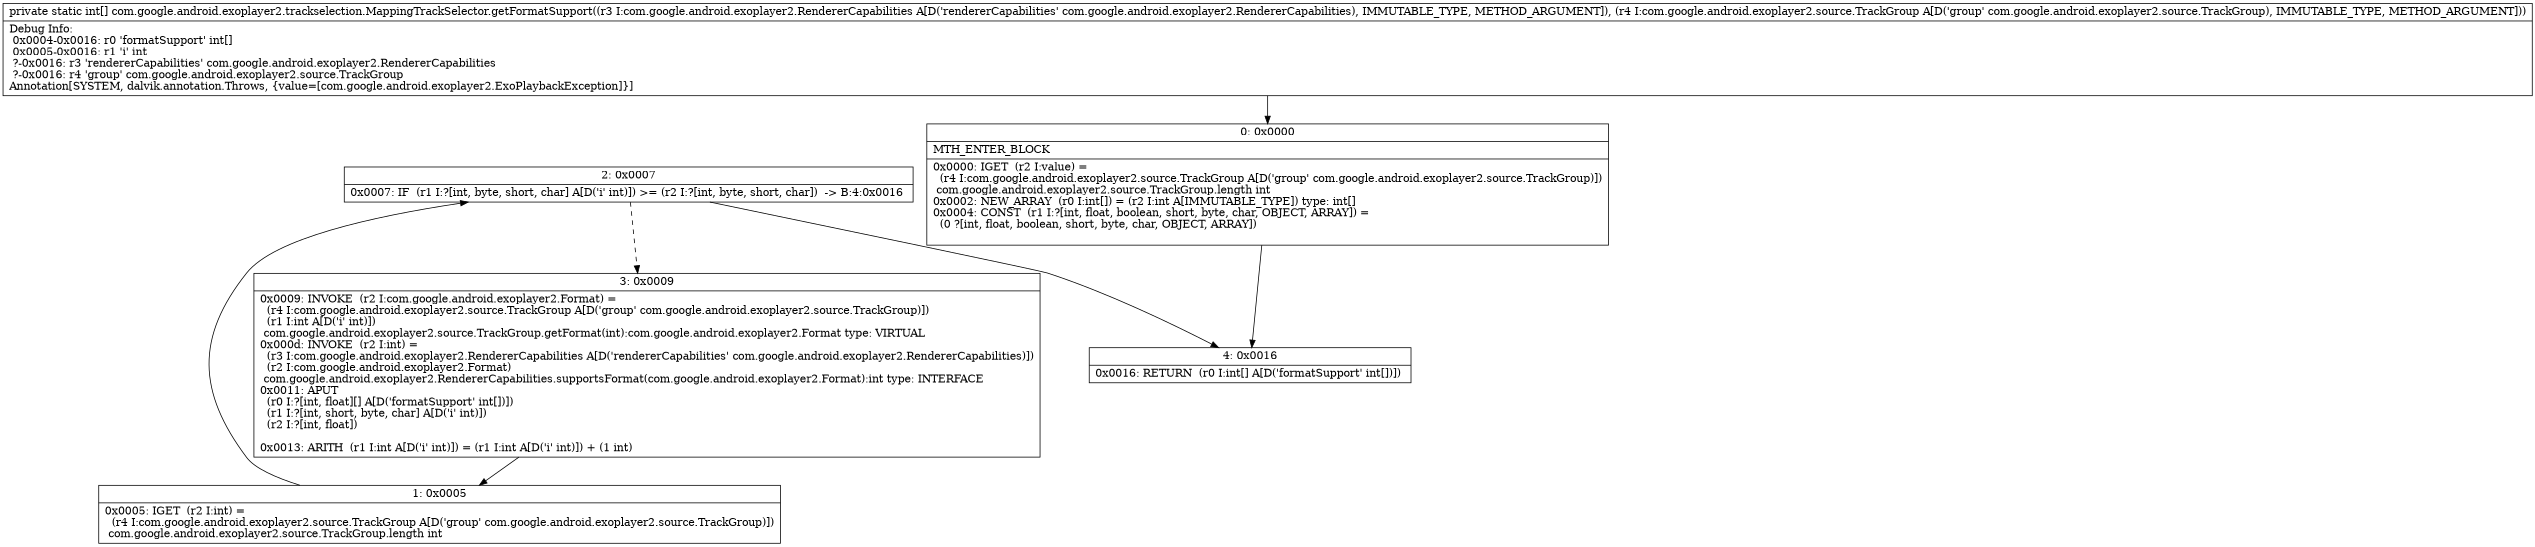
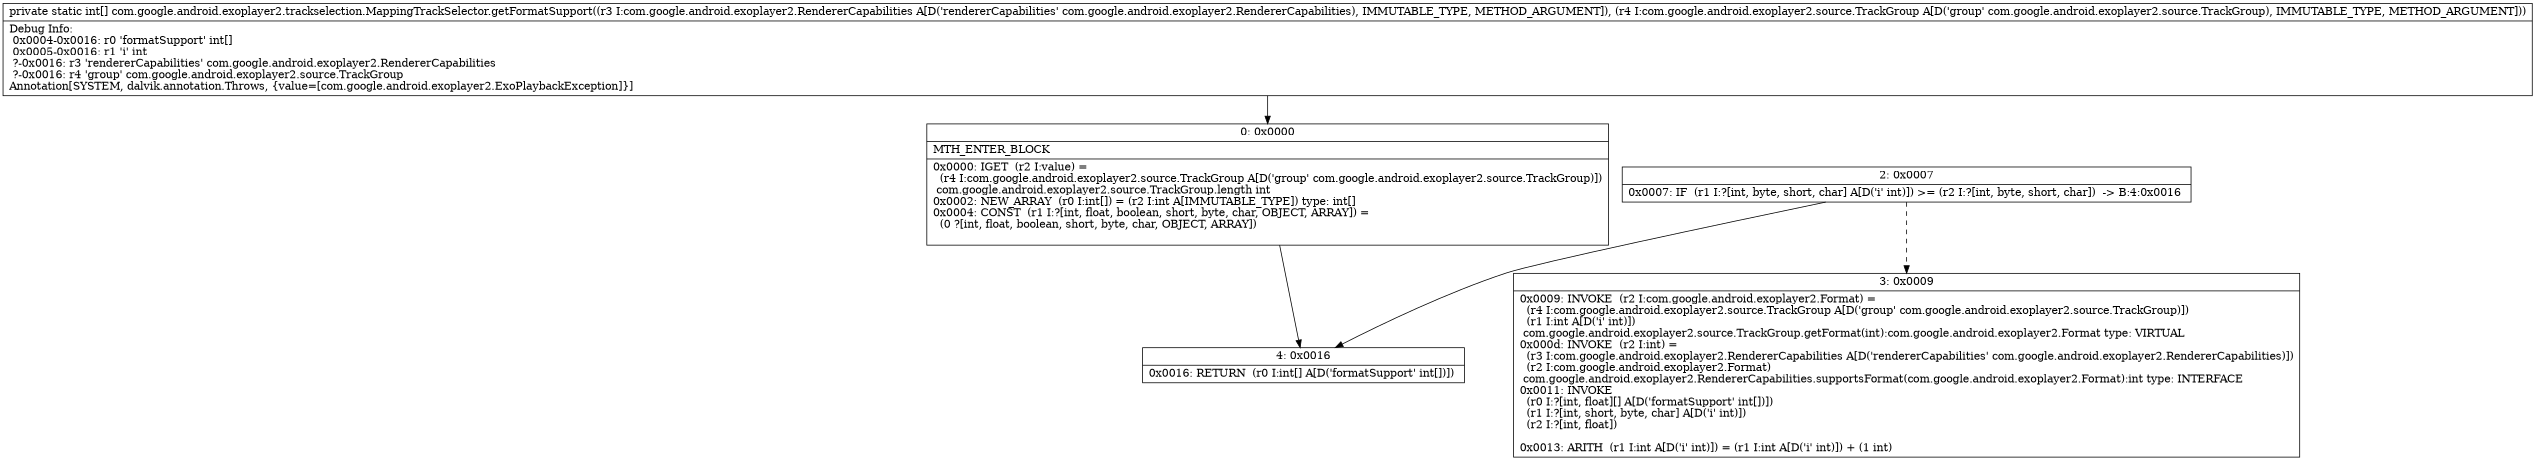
(303, 391) -> (1570, 391)
(440, 514) -> none
